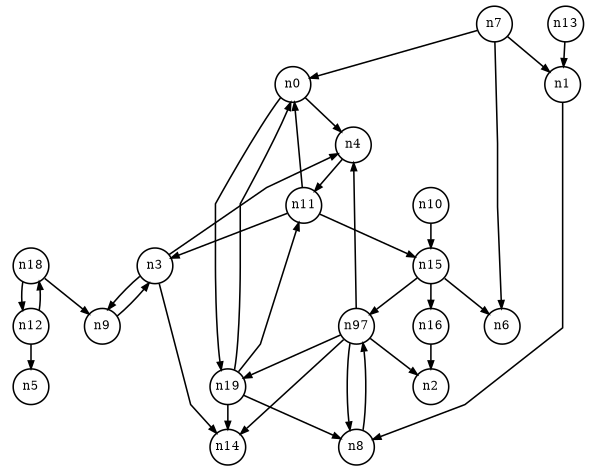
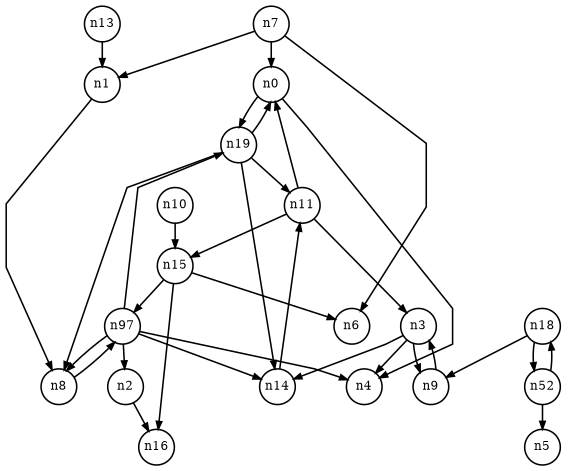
(331, 172) -> (290, 293)
(31, 326) -> (542, 387)
(431, 352) -> (139, 413)
